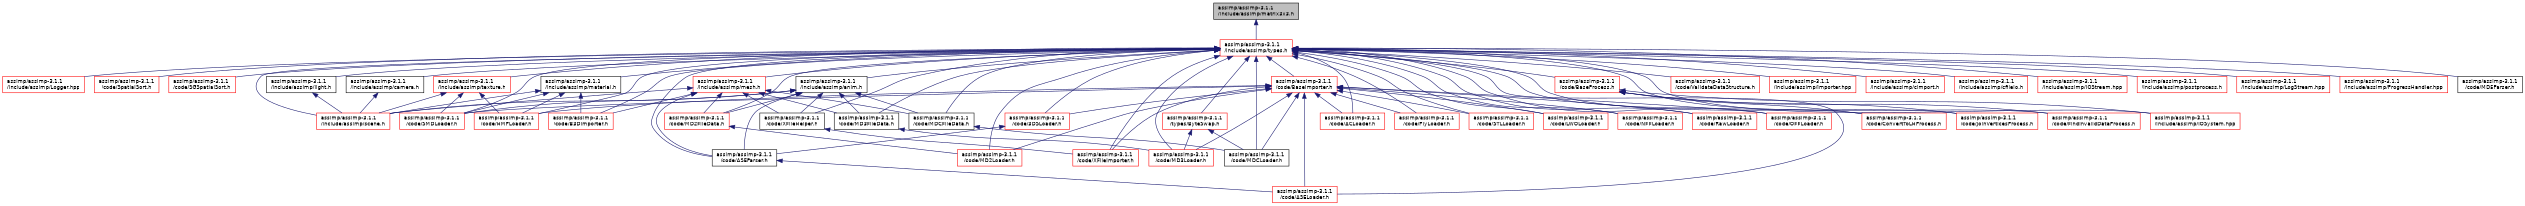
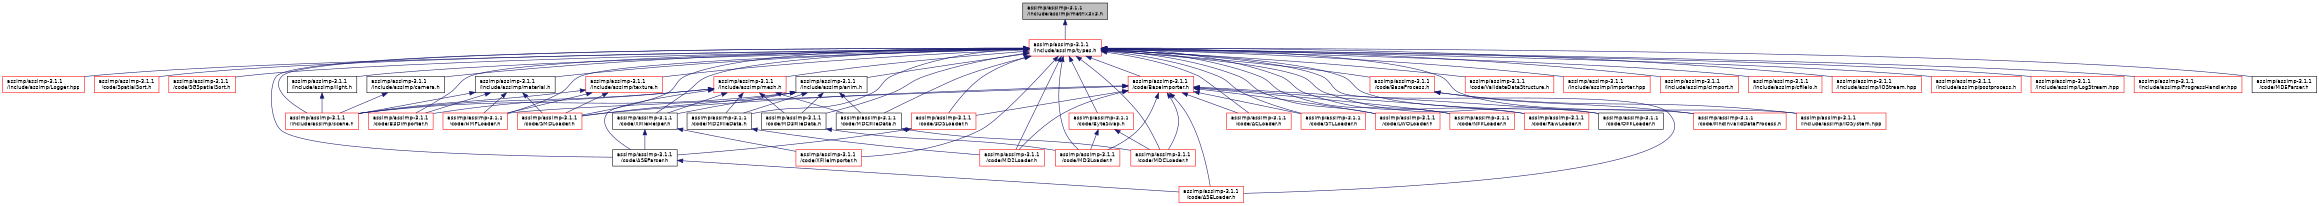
(1166, 109) -> none
(757, 111) -> (645, 142)
(697, 121) -> (719, 121)
(1195, 121) -> (1101, 121)
(1427, 121) -> none
(1799, 121) -> (1631, 121)
(1904, 121) -> none
(1997, 121) -> none
(1257, 158) -> (1163, 158)
